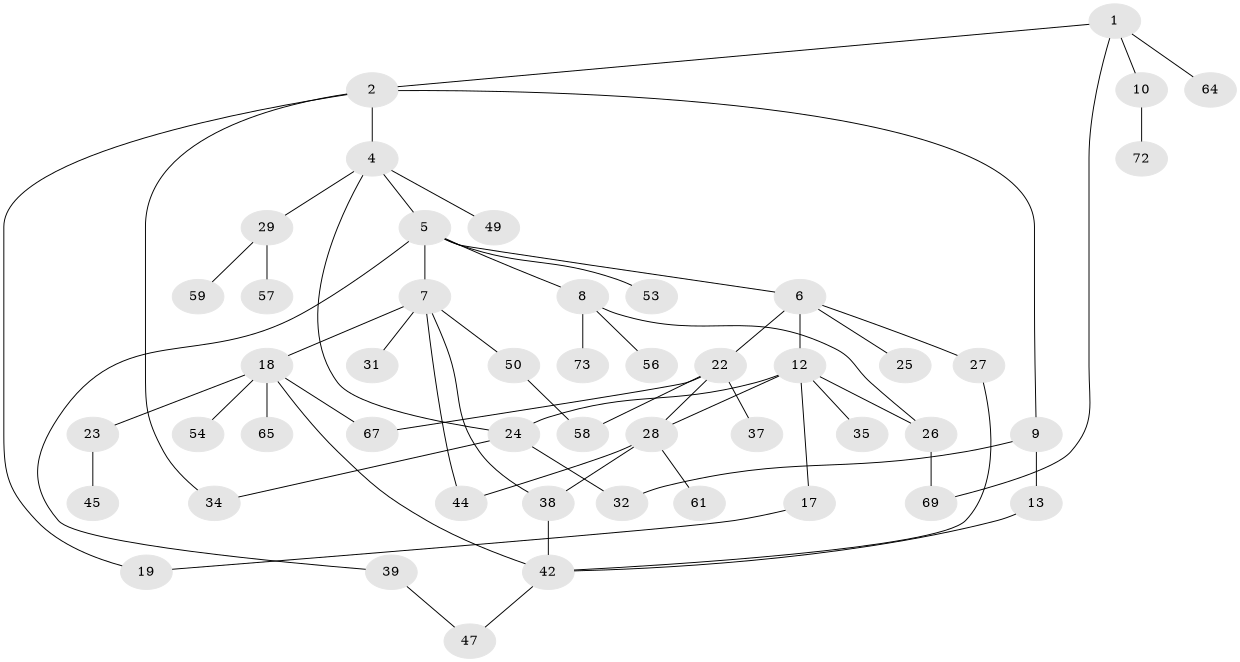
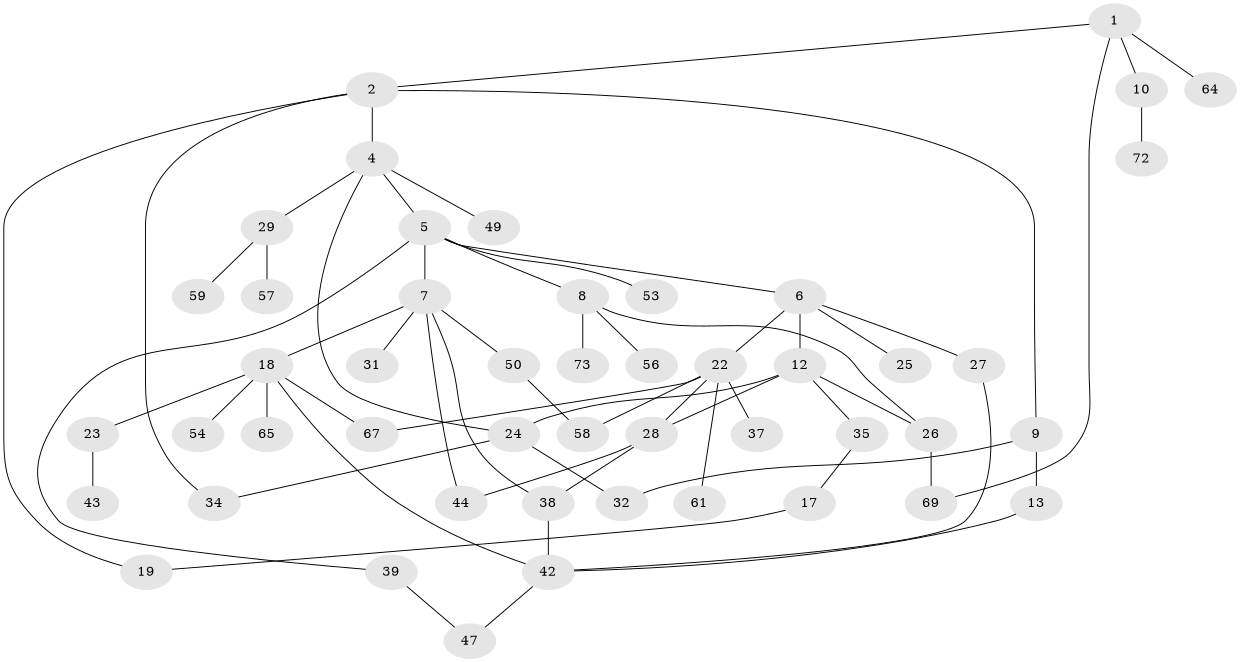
(805, 434) -> (834, 471)
(676, 469) -> (710, 434)
(93, 503) -> (93, 503)
